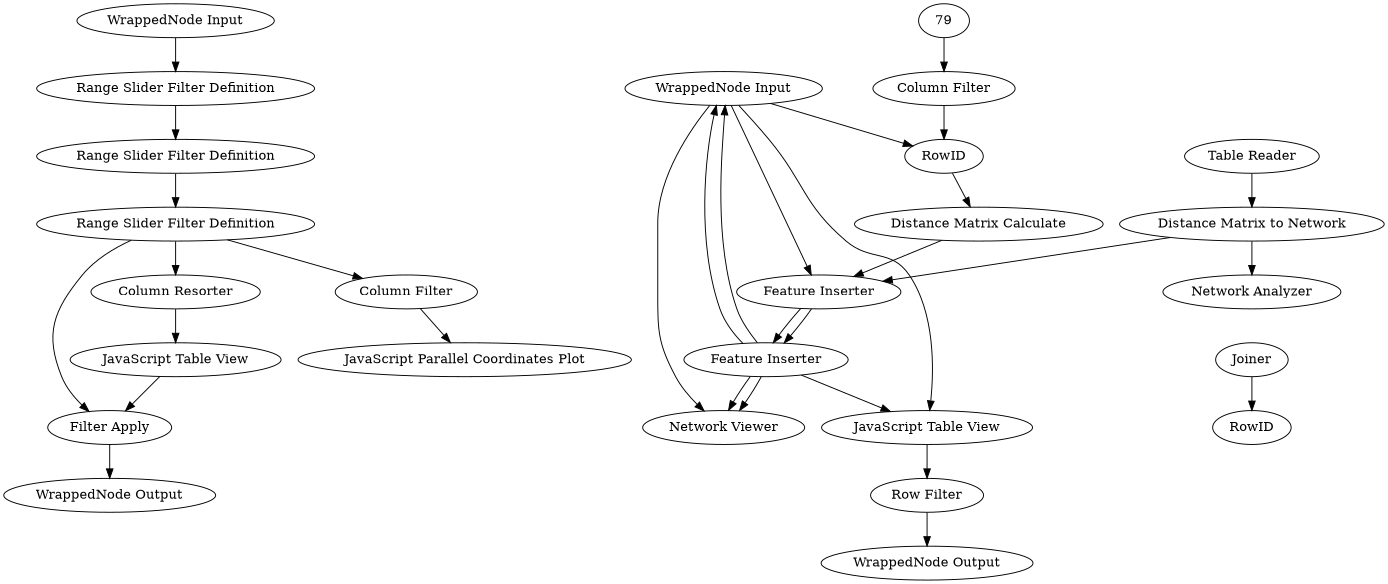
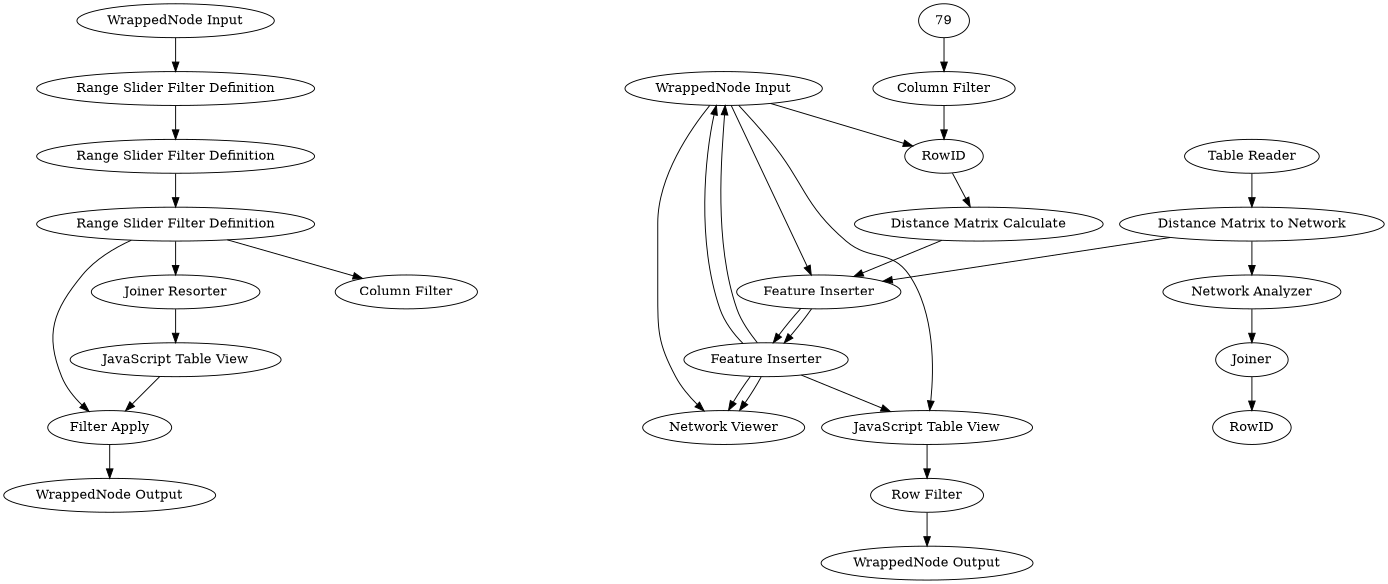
(176, 292) -> (176, 292)
none -> (1252, 321)
(465, 360) -> none
